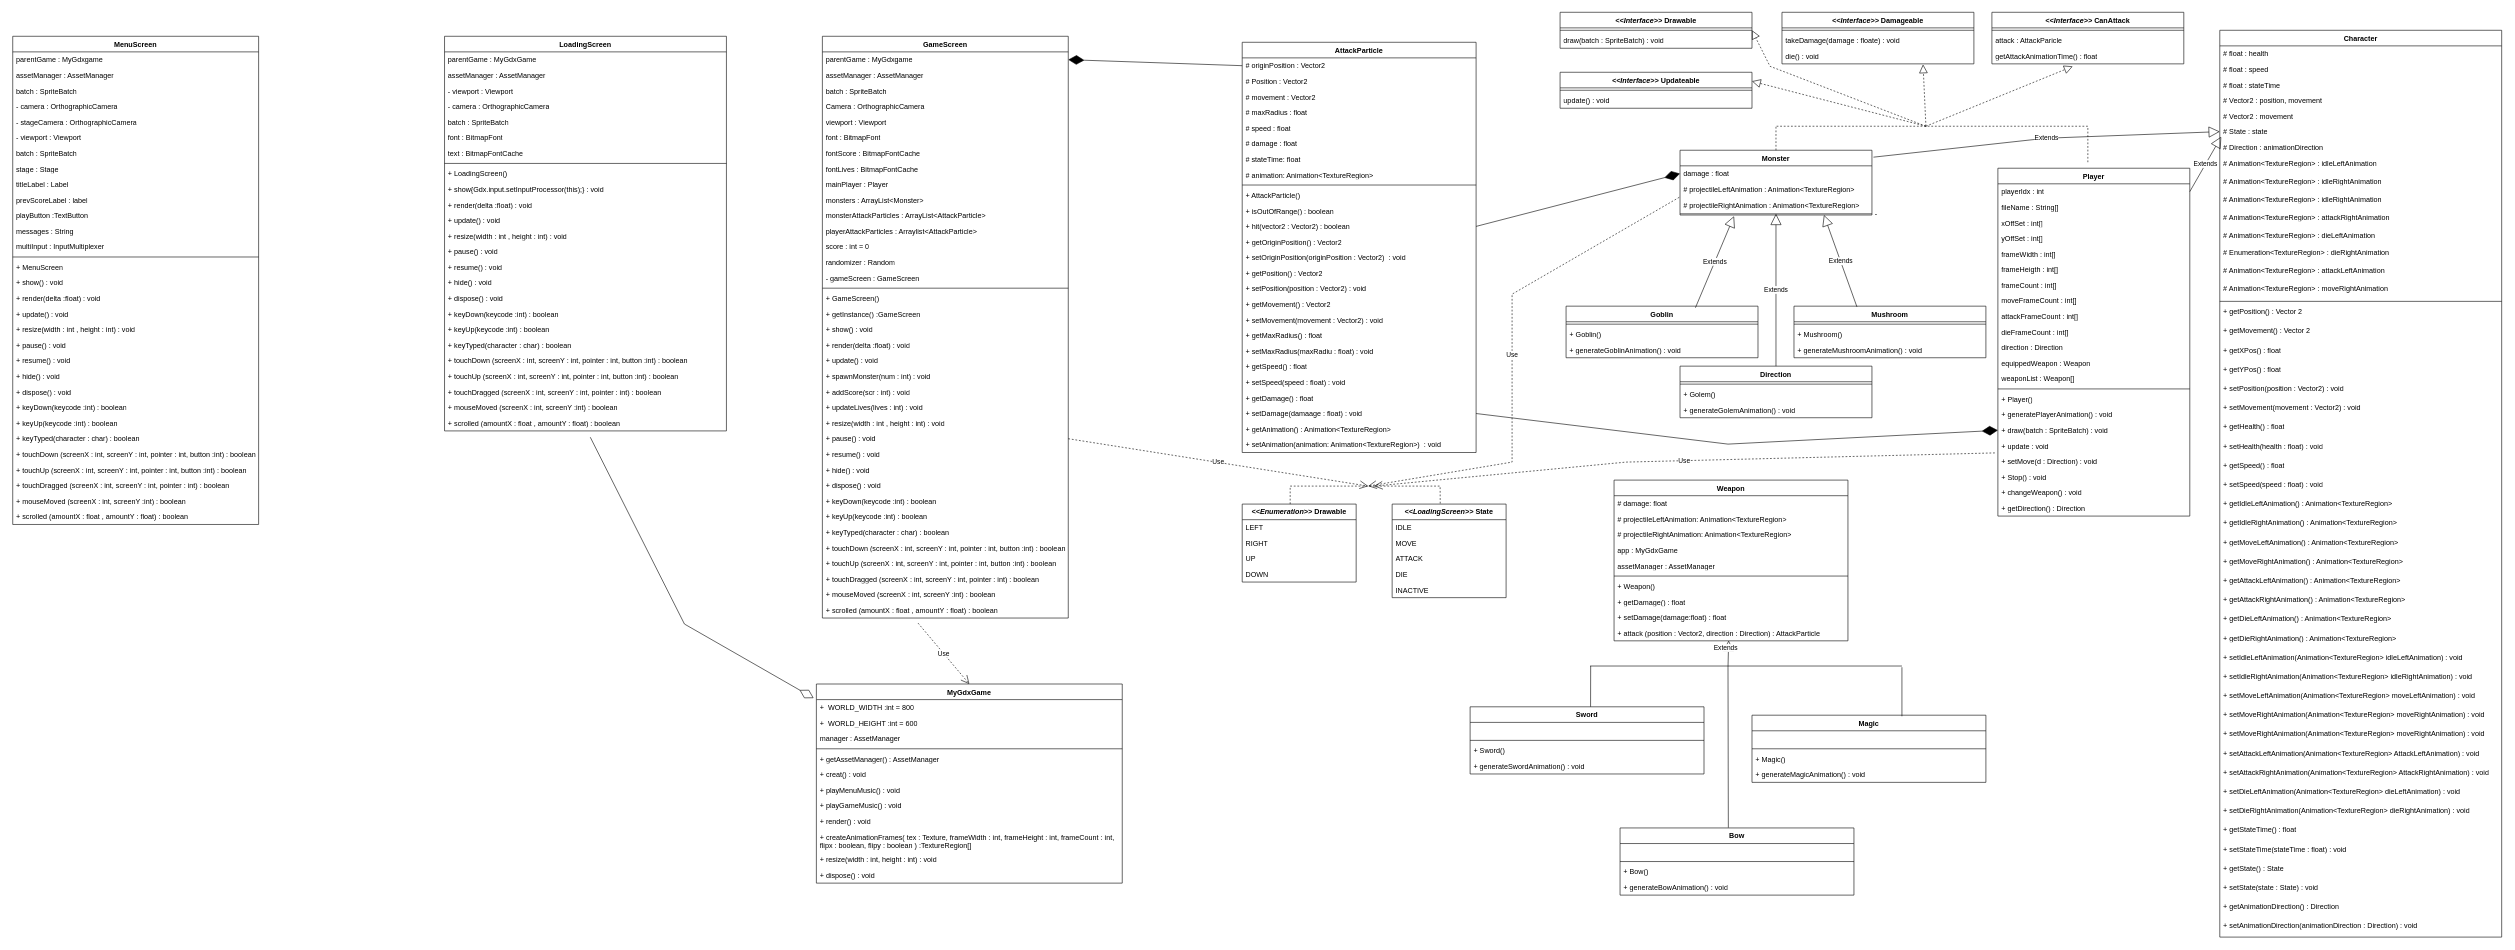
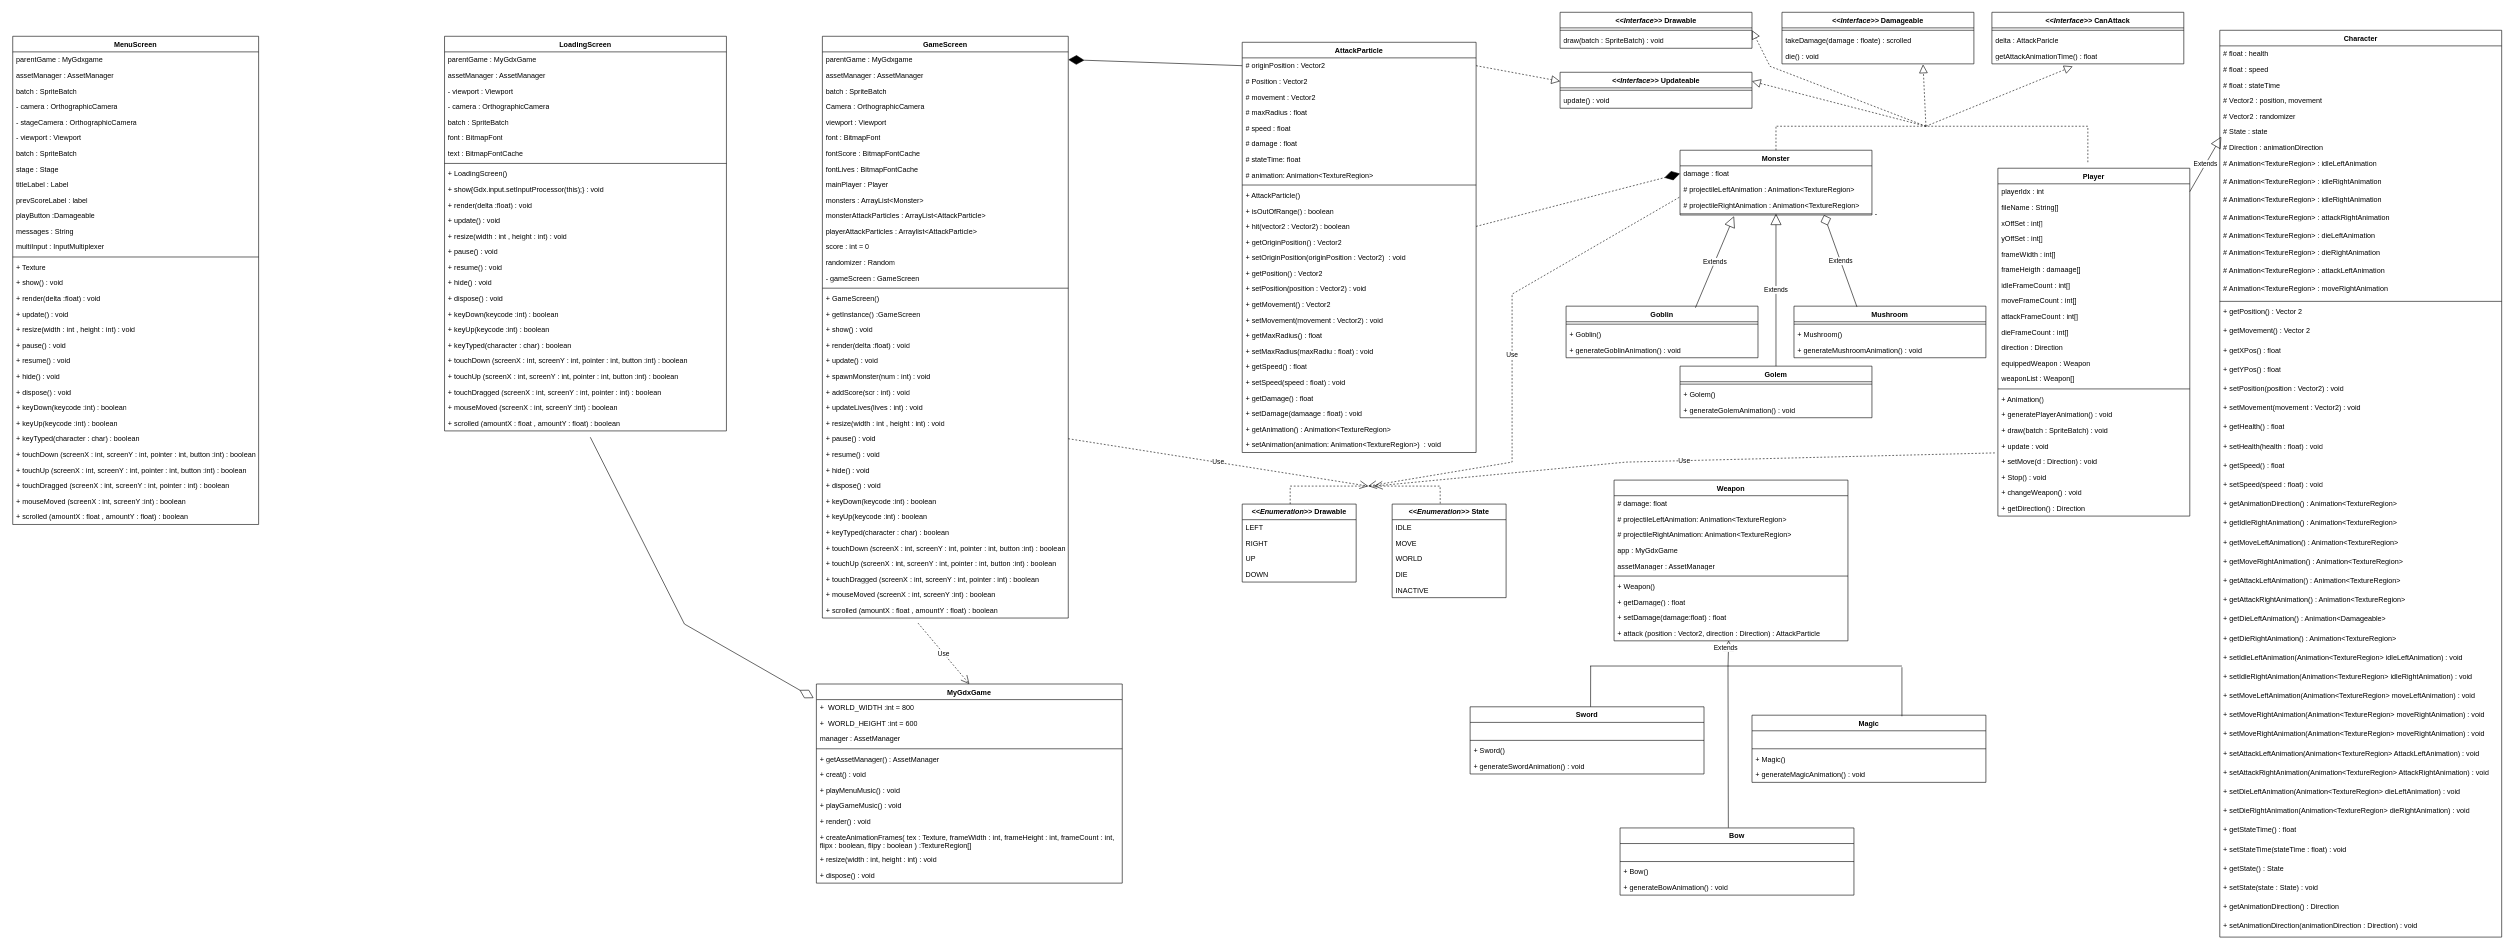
(1847, 41) -> (1854, 41)
(2036, 41) -> (2033, 41)
none -> (1514, 73)
(2260, 117) -> (2264, 117)
(2041, 139) -> none
(1571, 202) -> (1571, 202)
(57, 216) -> (57, 216)
(1828, 226) -> (1828, 226)
(2311, 254) -> (2306, 254)
(39, 268) -> (33, 268)
(2036, 270) -> (2045, 270)
(2034, 286) -> (2041, 286)
(1776, 375) -> (1776, 375)
(2020, 400) -> (2025, 400)
(1602, 429) -> none
(2317, 504) -> (2318, 504)
(1449, 512) -> (1449, 512)
(1408, 560) -> (1406, 560)
(2315, 620) -> (2309, 620)
